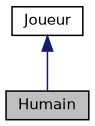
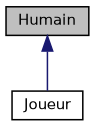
(47, 71) -> (47, 71)
